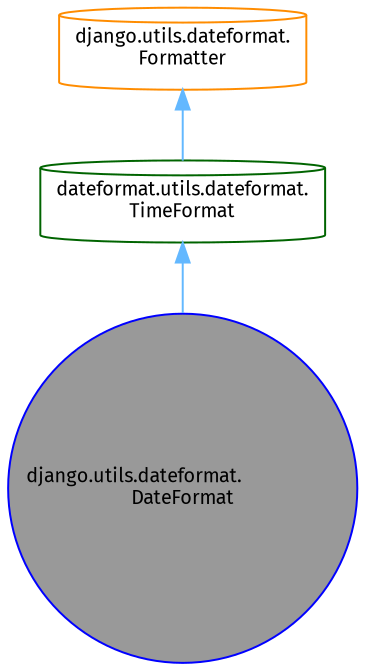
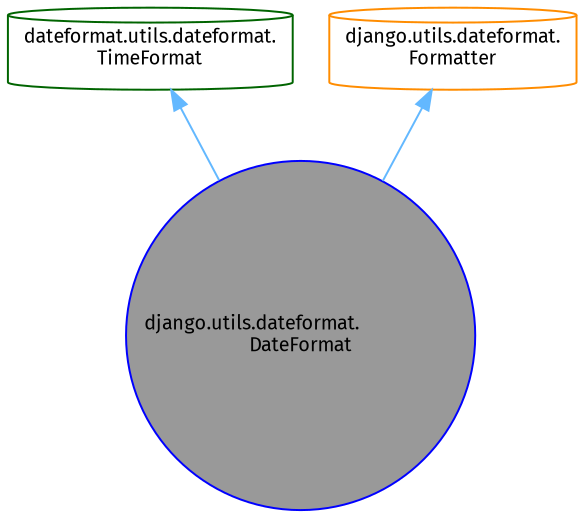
(183, 135) -> (402, 144)
